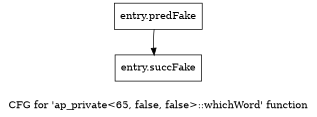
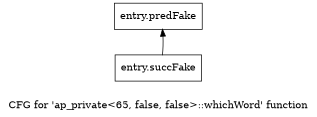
(154, 39) -> (163, 46)
